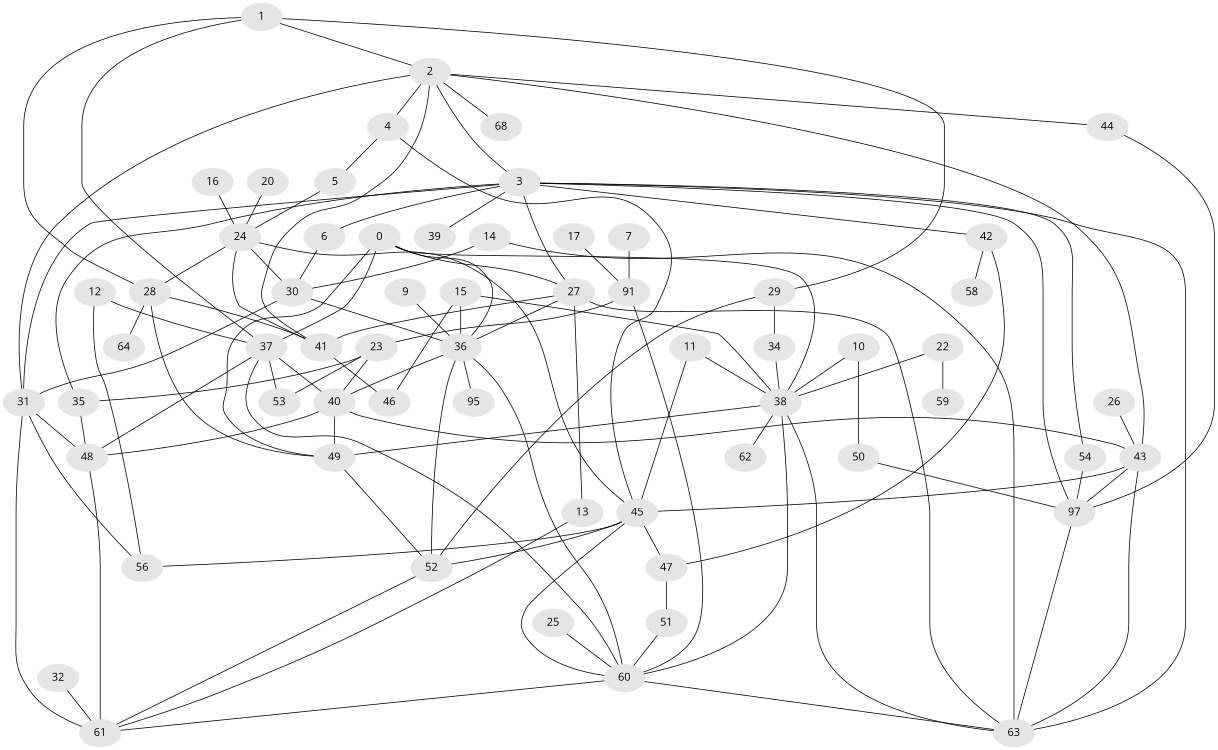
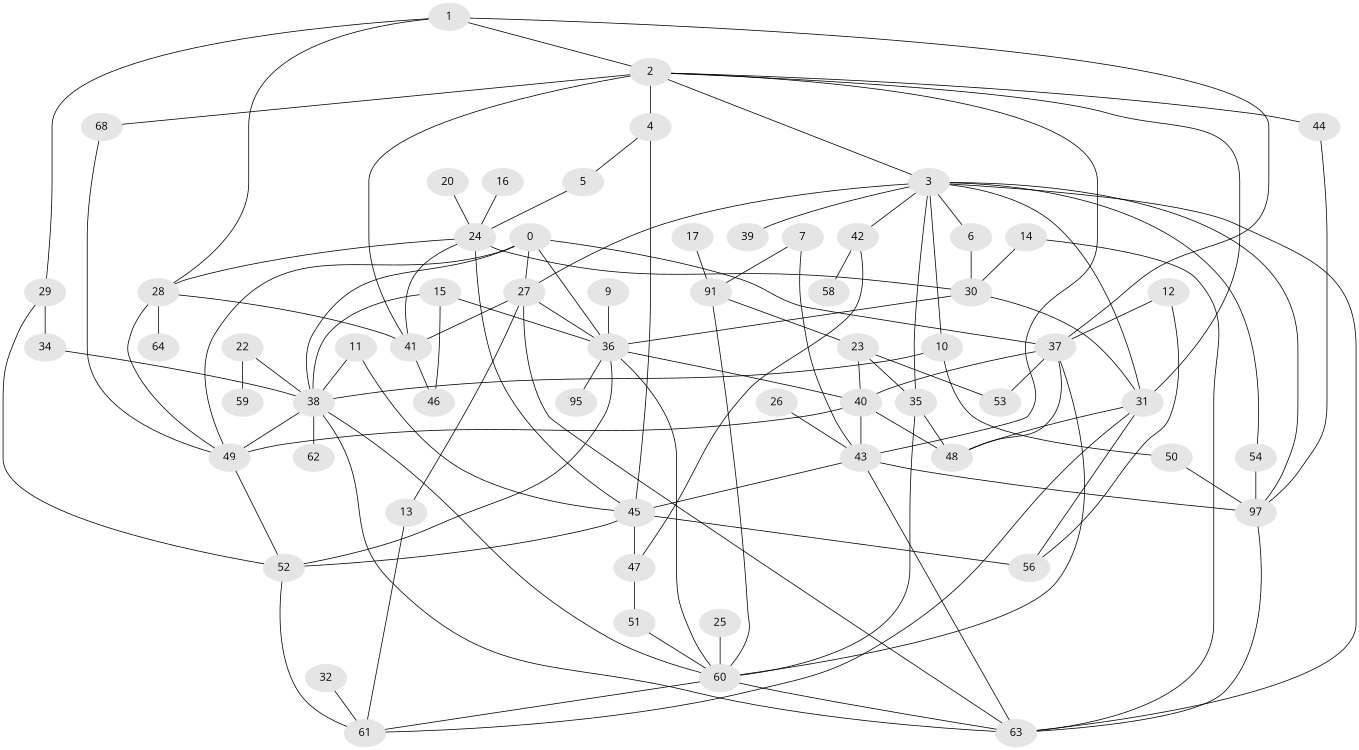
none -> (936, 265)
none -> (87, 330)
none -> (809, 353)
(100, 595) -> none
(529, 604) -> (902, 599)
